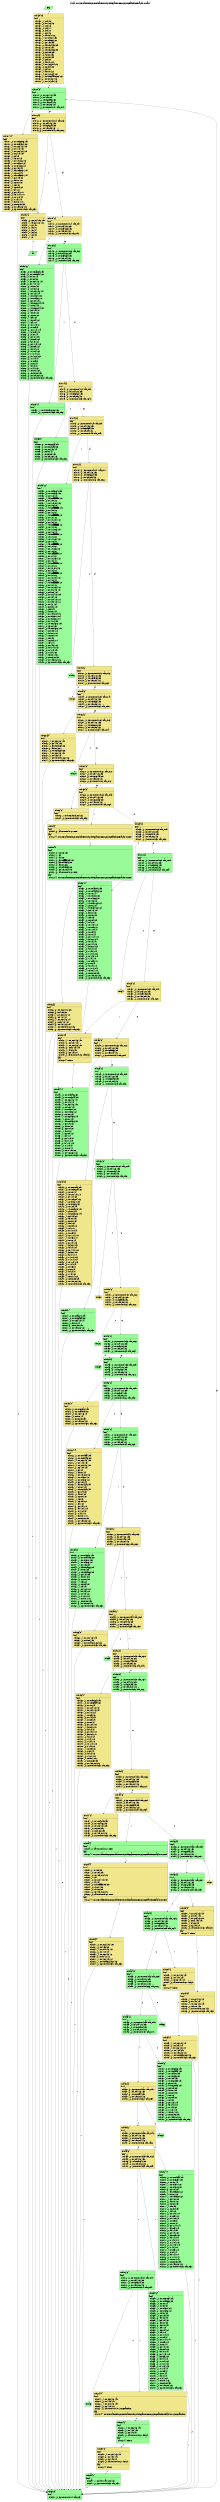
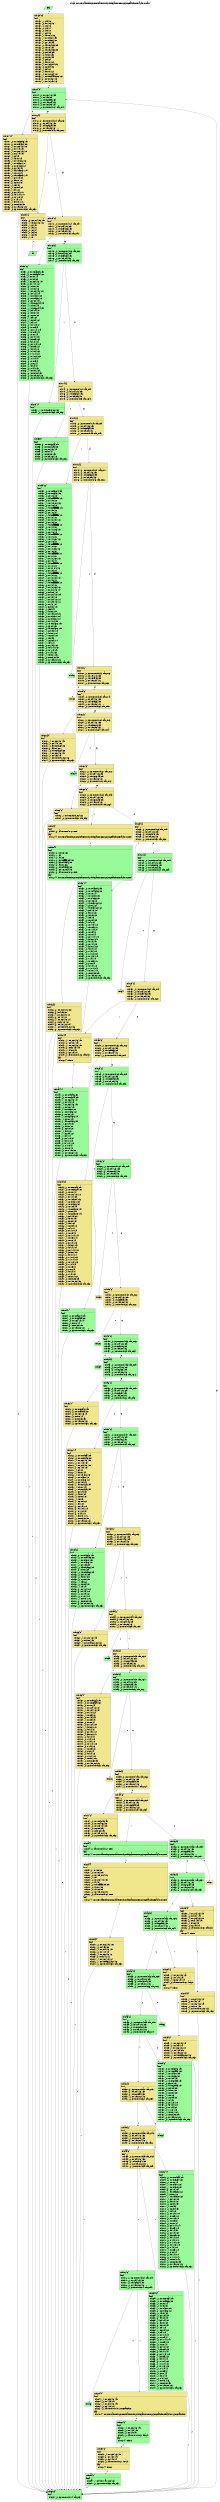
(49, 112) -> (47, 111)
none -> (109, 1779)
